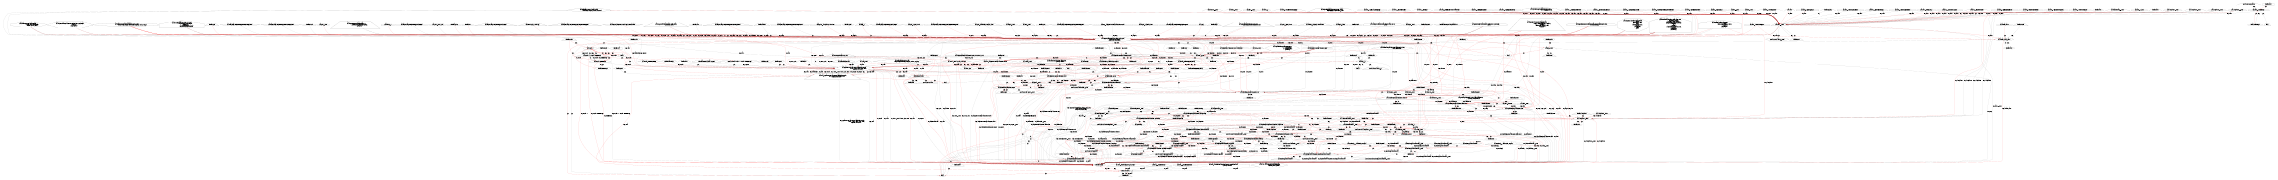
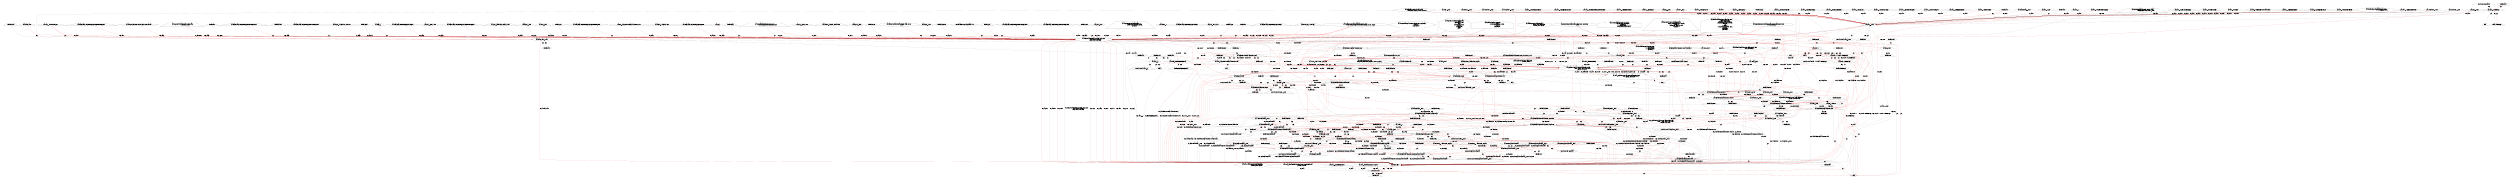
none -> (1877, 38)
(1239, 141) -> (1366, 141)
(1159, 165) -> none
